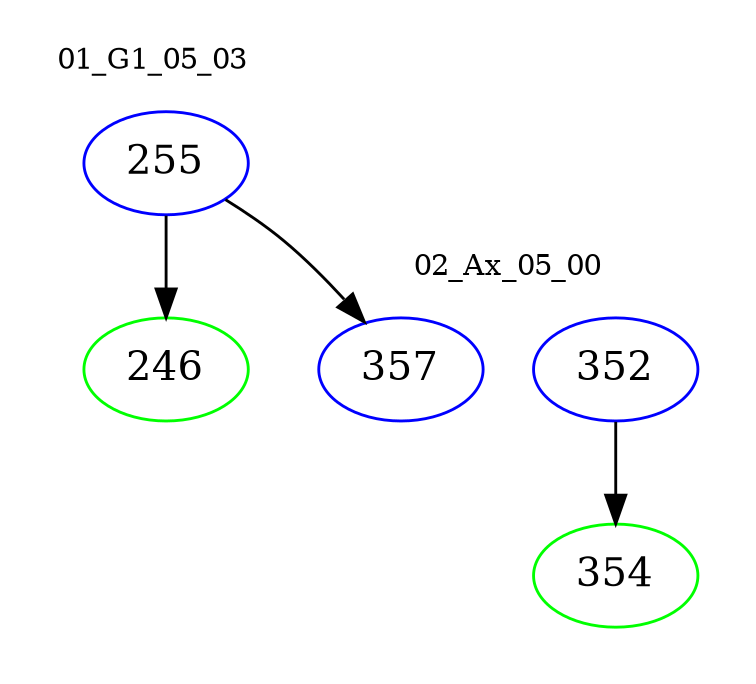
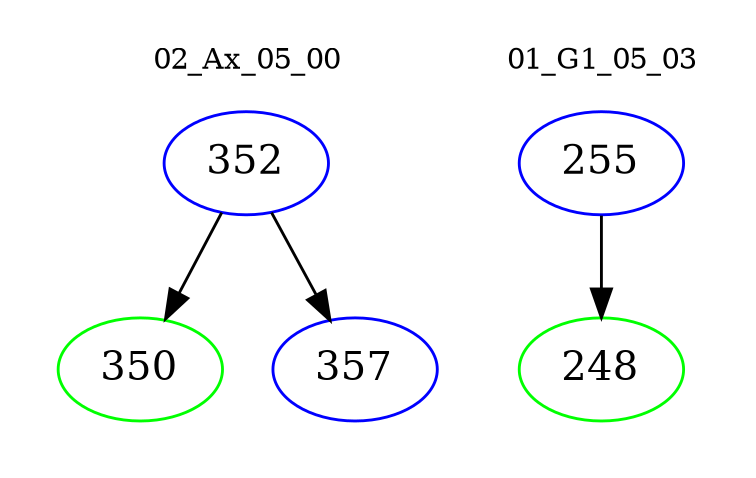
(314, 269) -> (294, 254)
(166, 369) -> (601, 369)
(616, 576) -> (140, 369)
